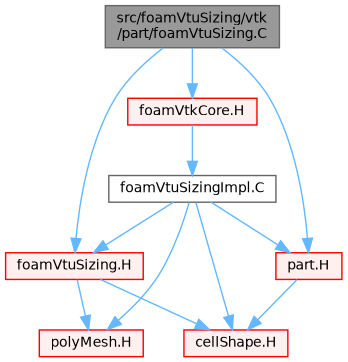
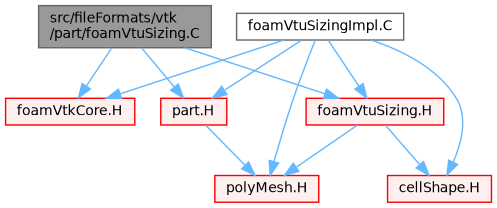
(192, 27) -> (125, 27)
(192, 143) -> (202, 67)
(277, 300) -> (225, 145)
